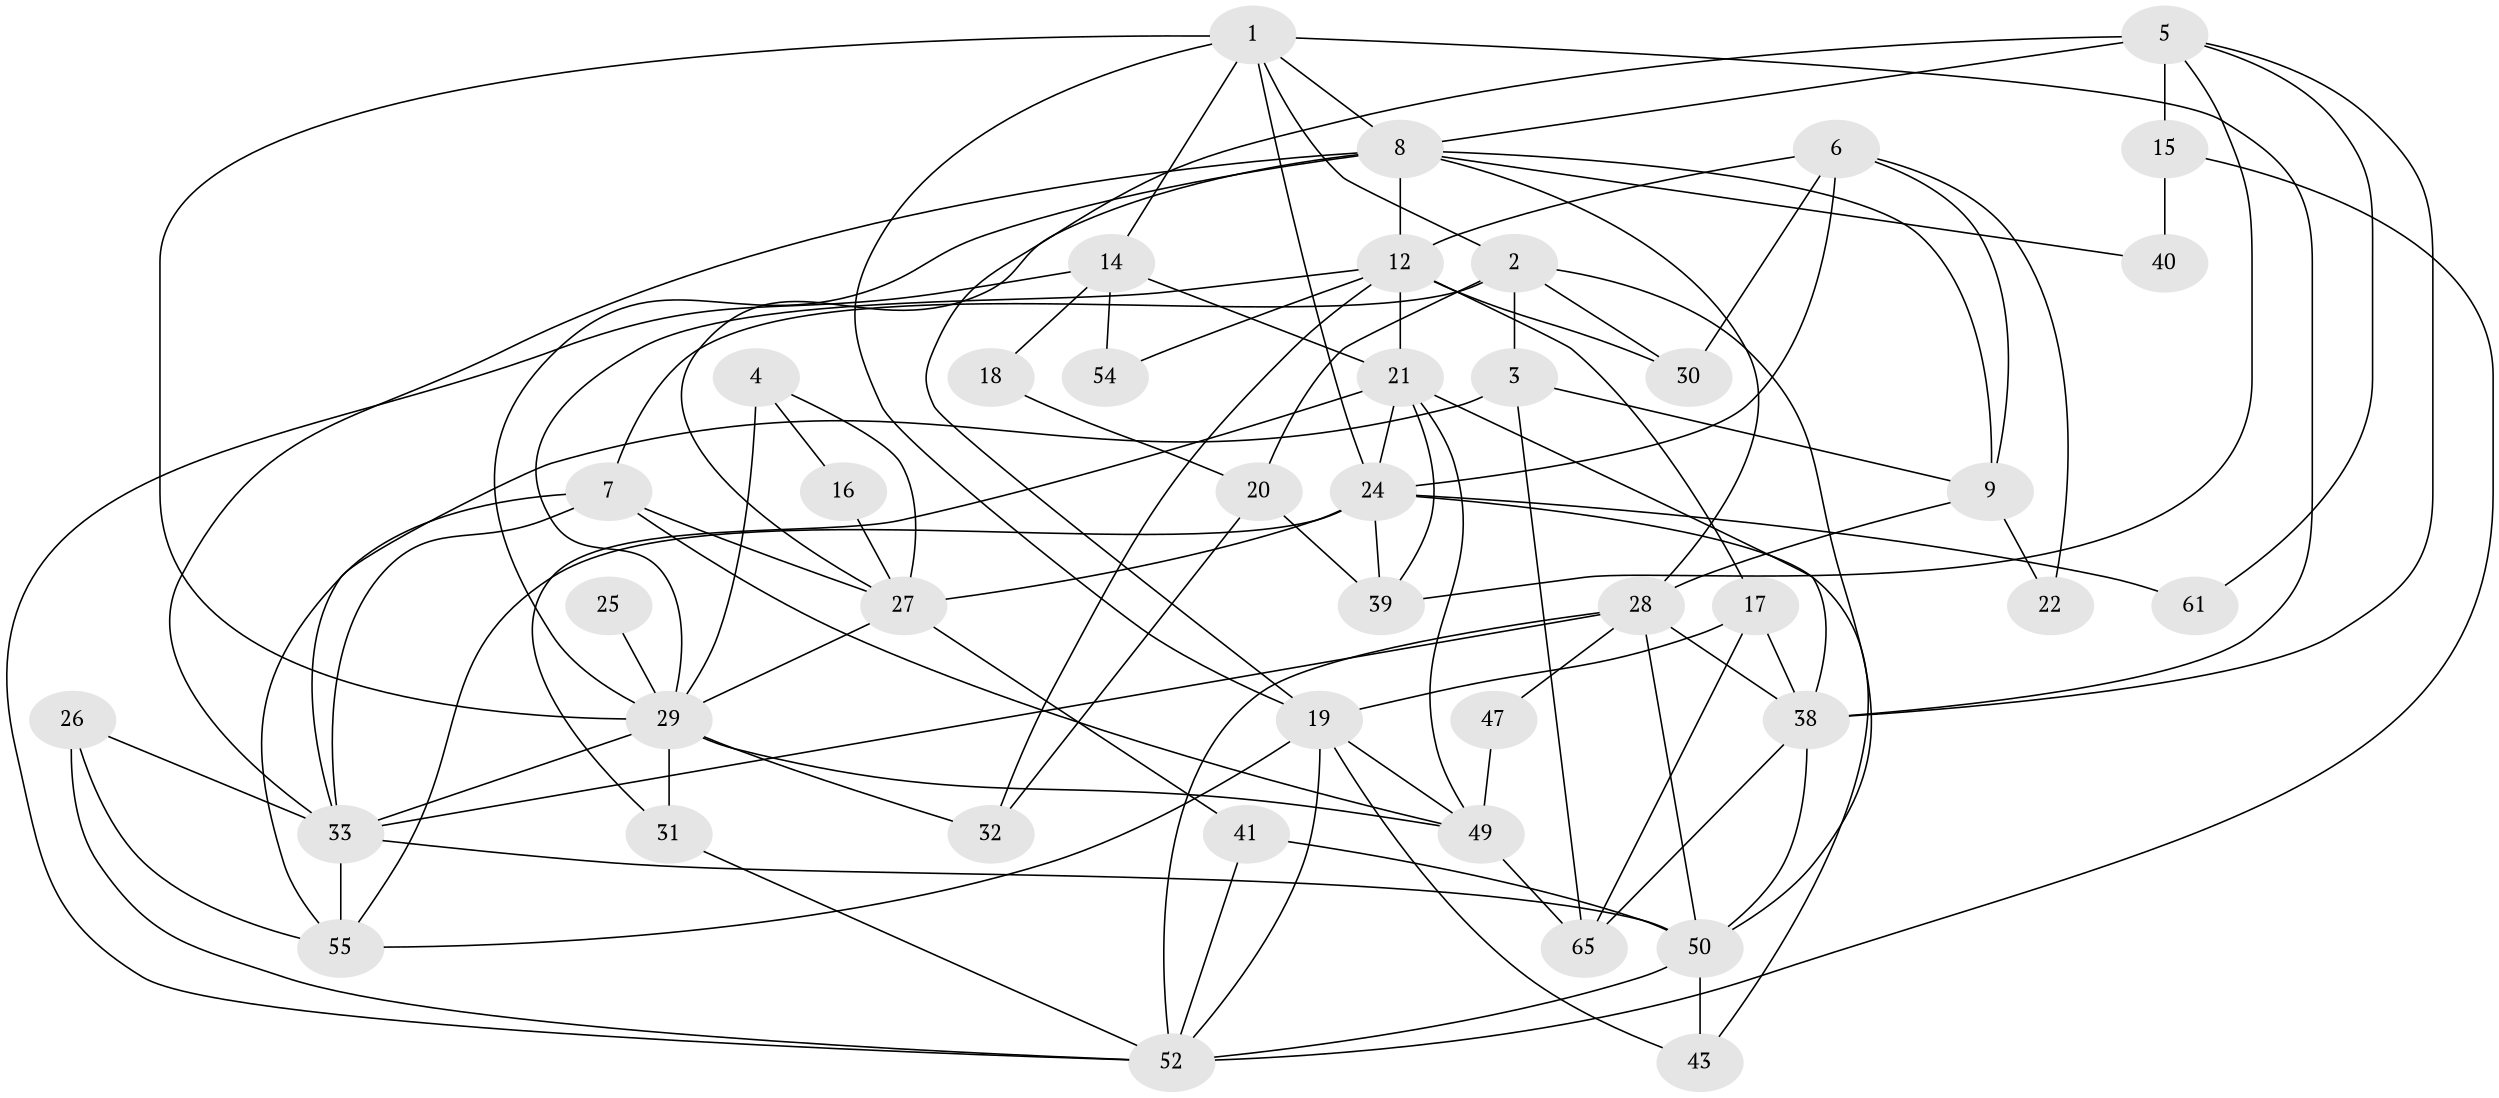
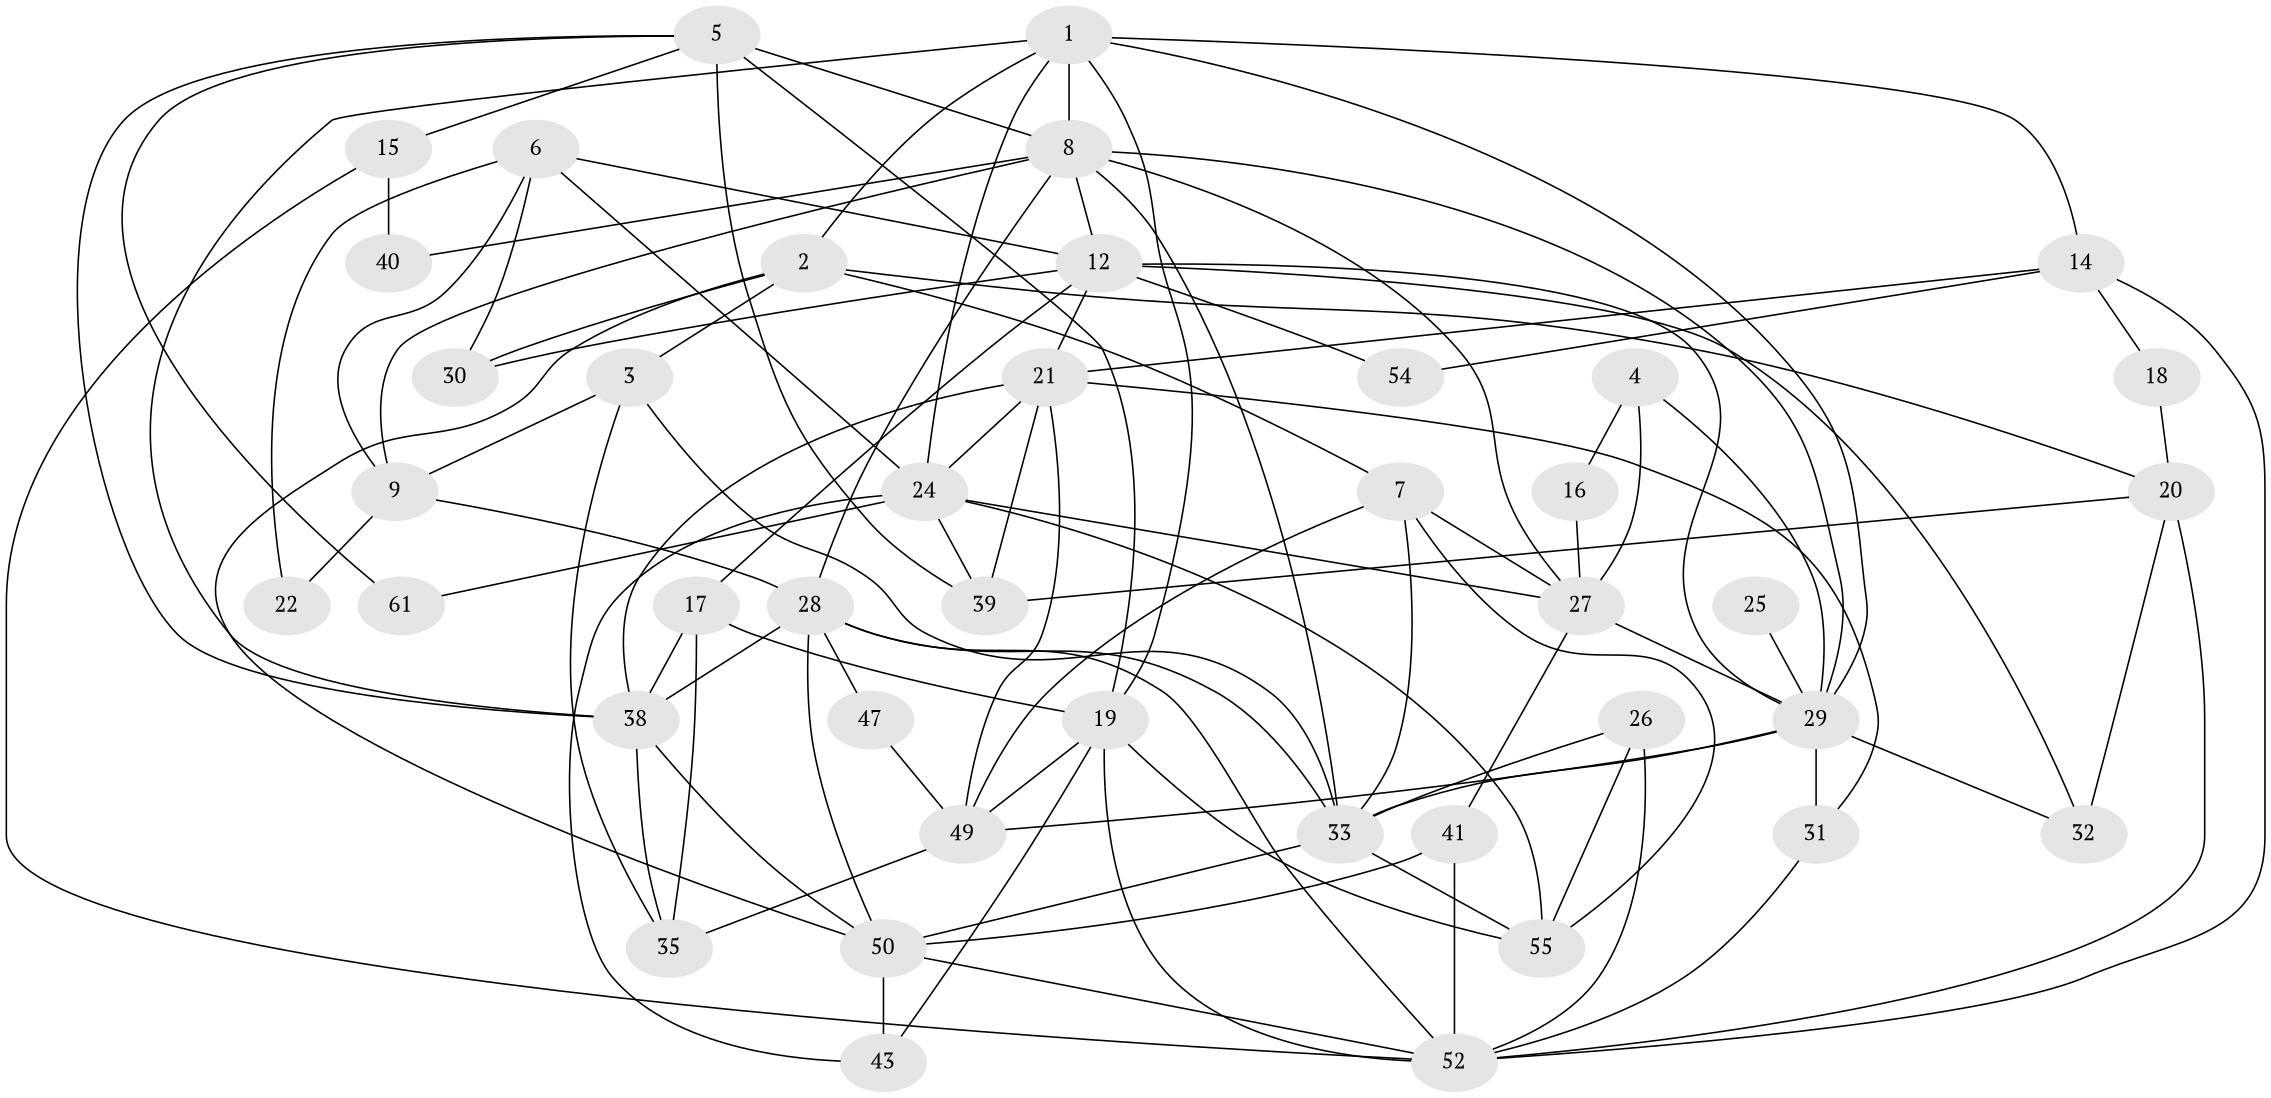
(1584, 948) -> (669, 948)
none -> (2032, 964)
